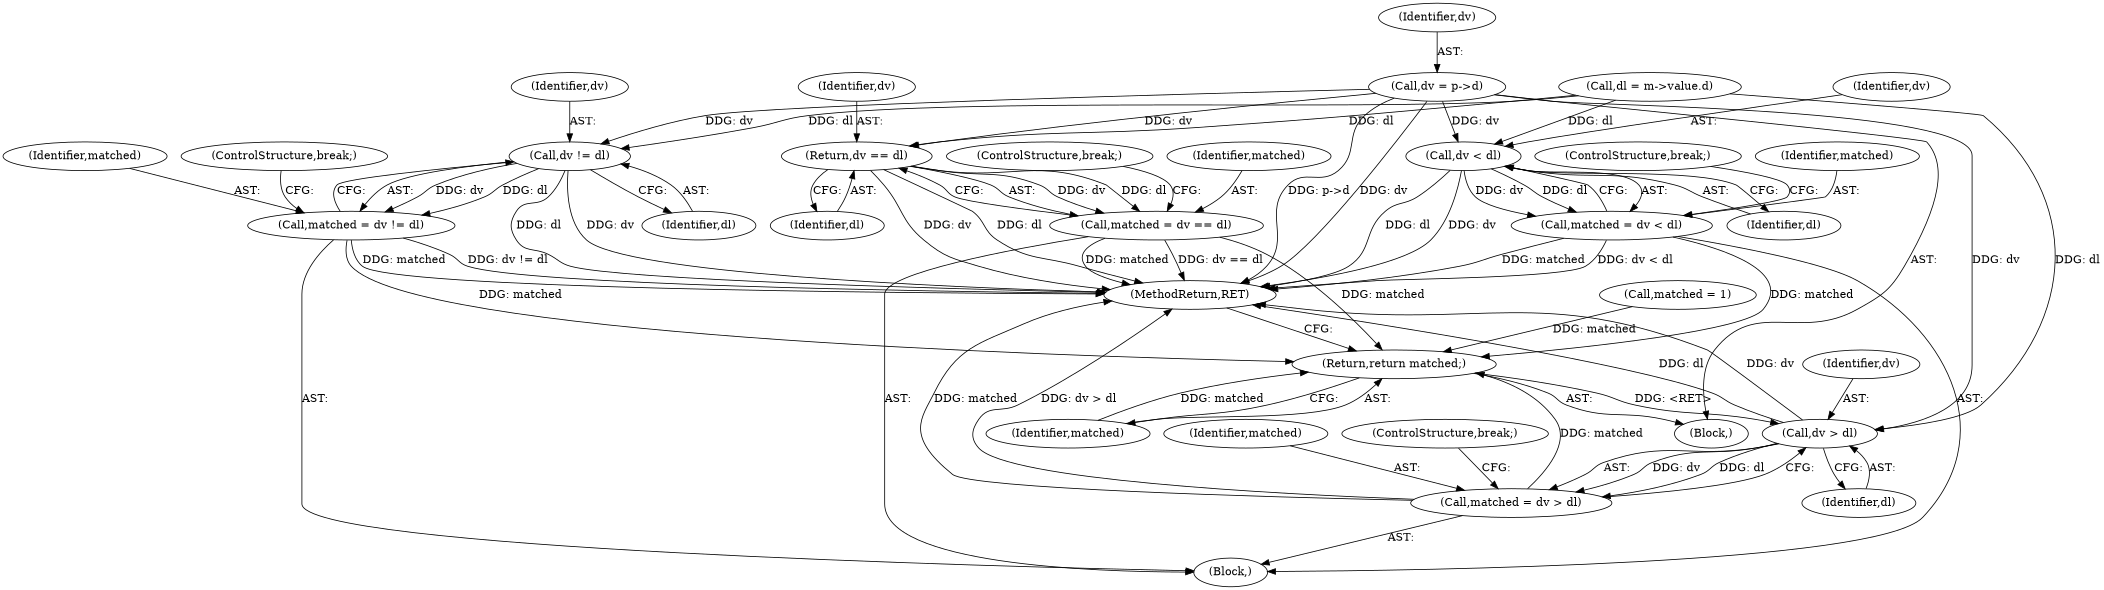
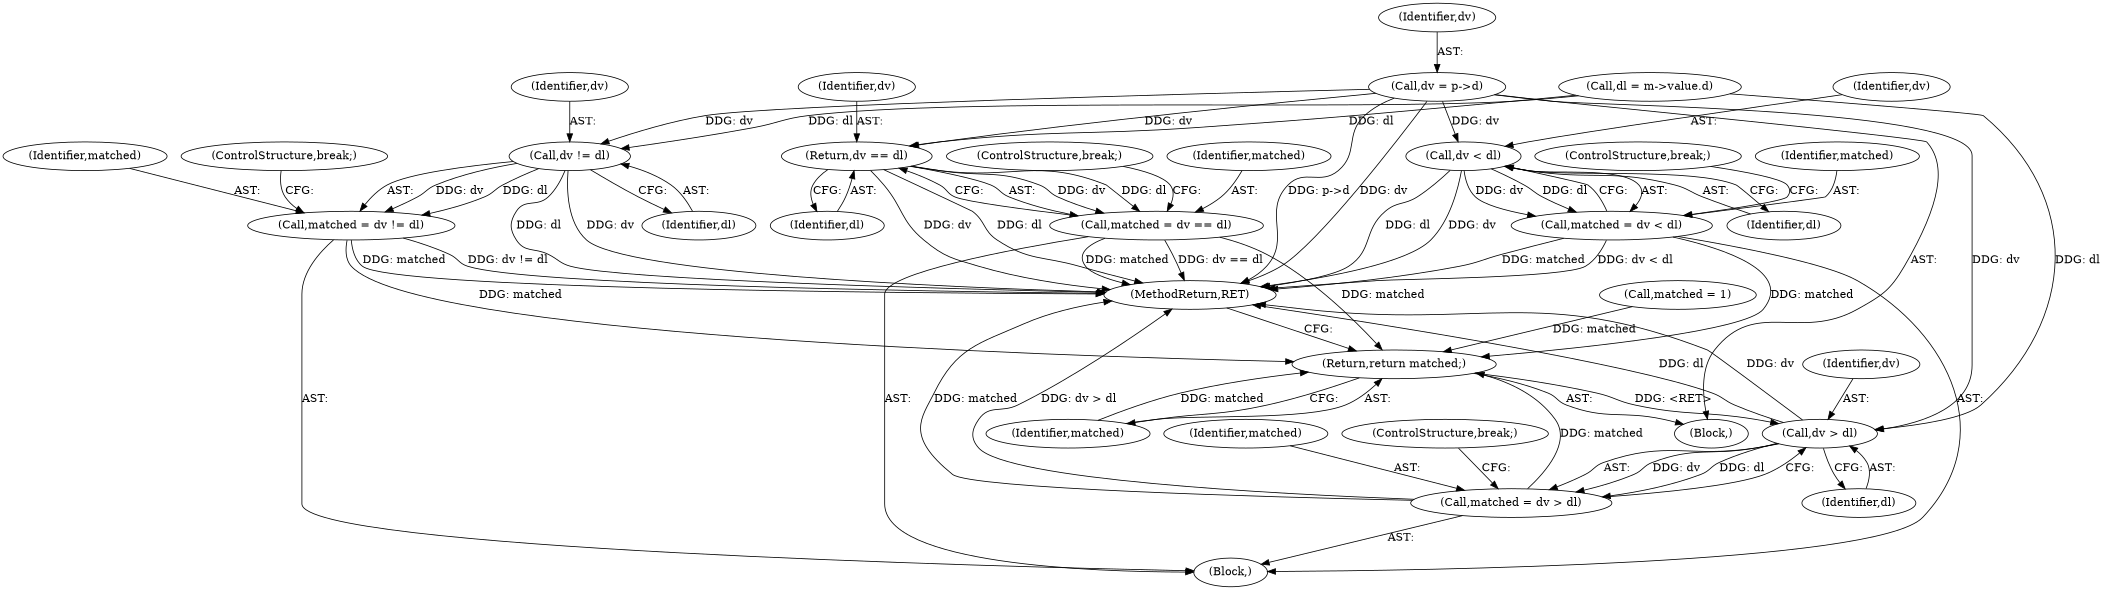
(1559, 121) -> none
(407, 173) -> none
